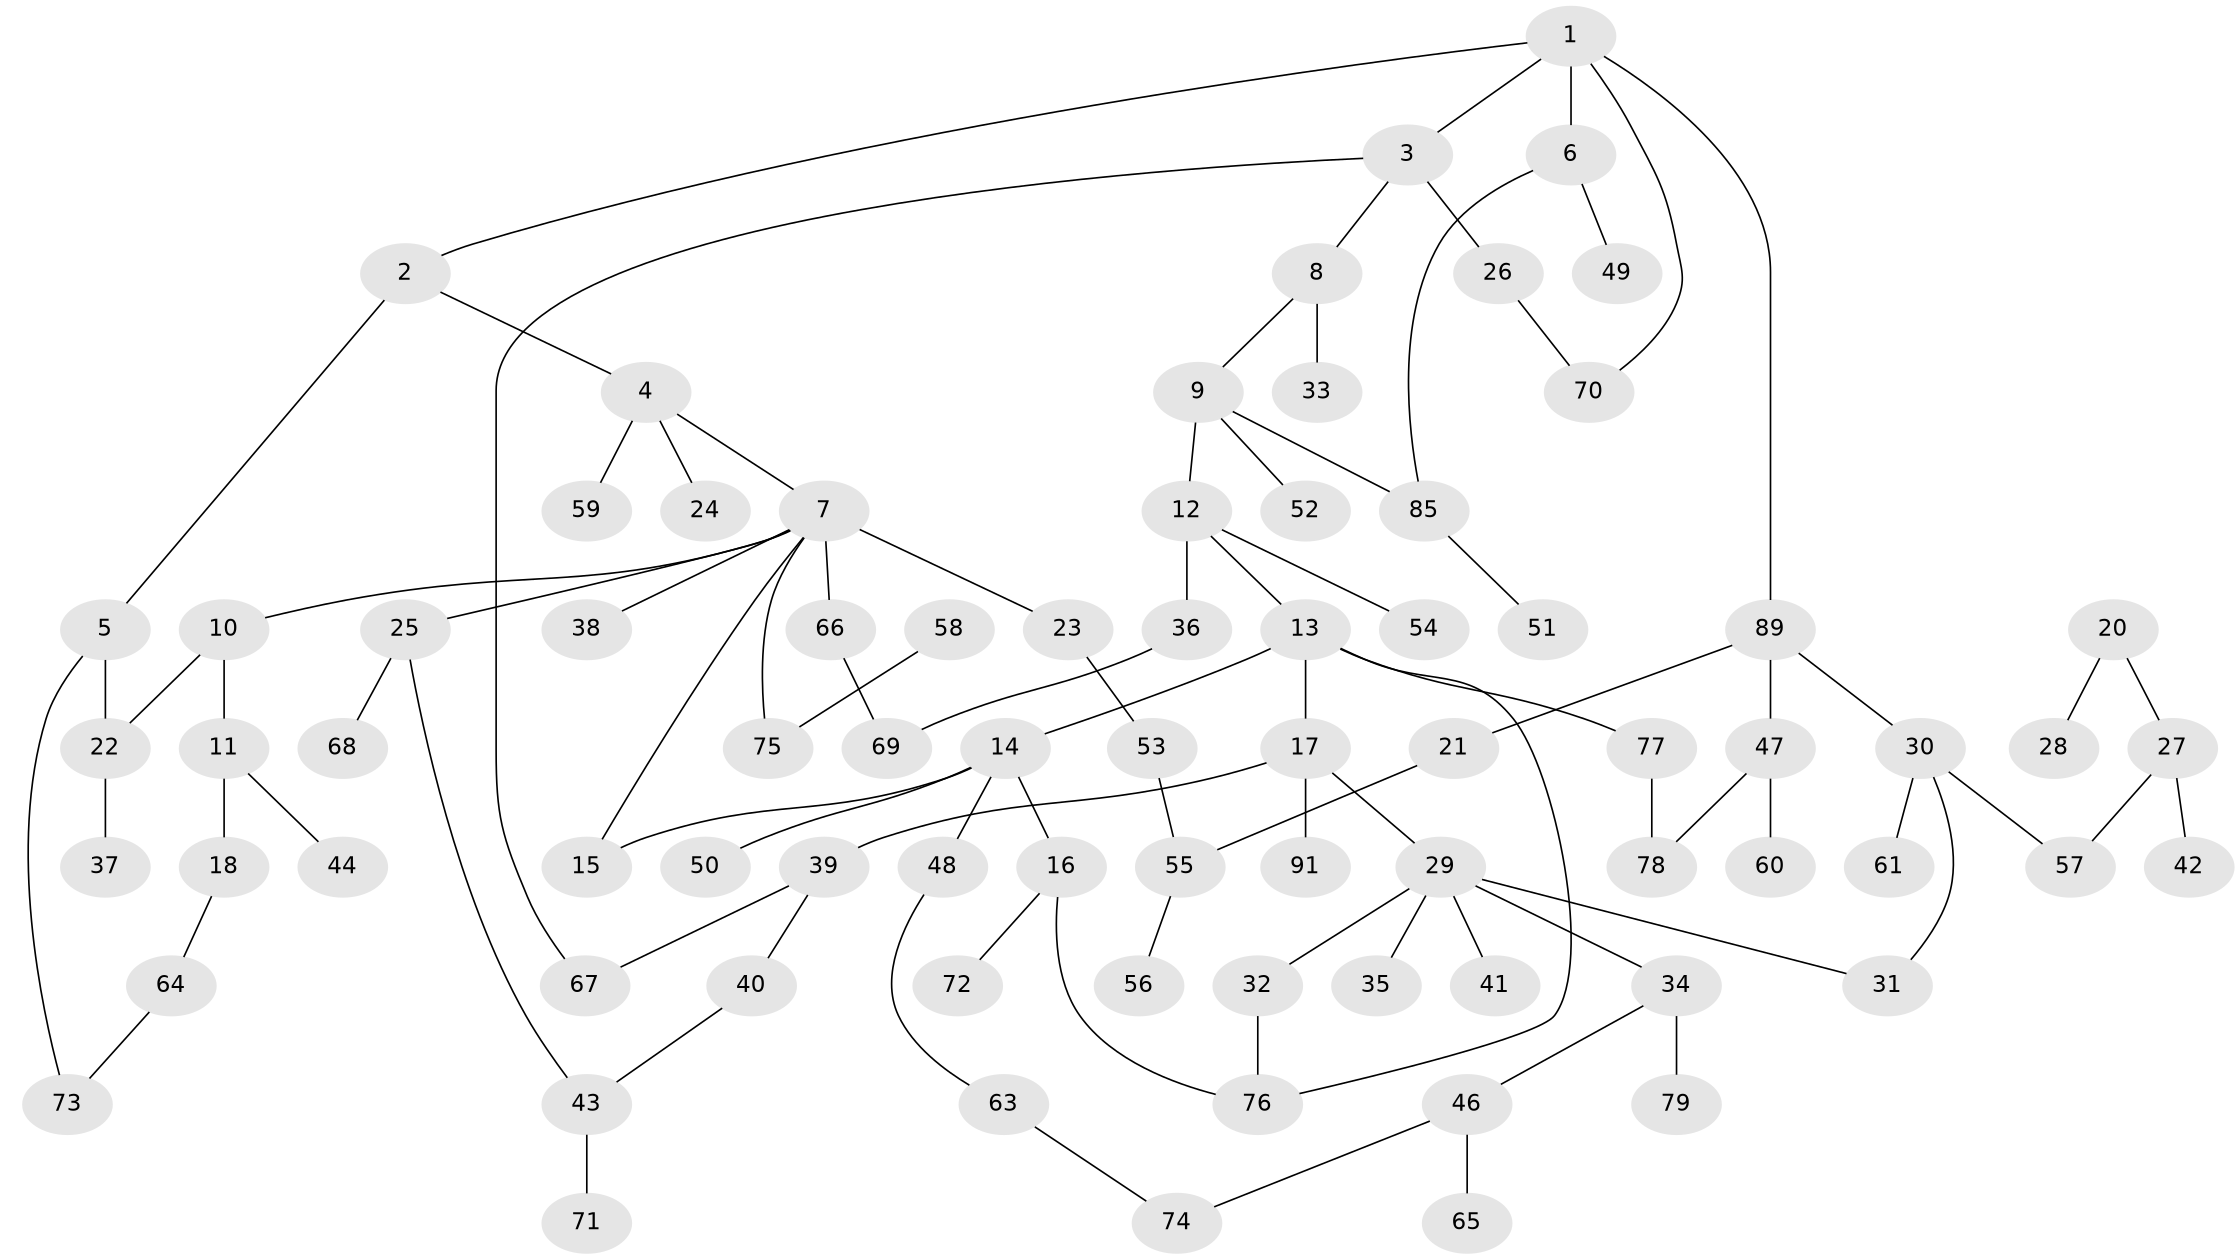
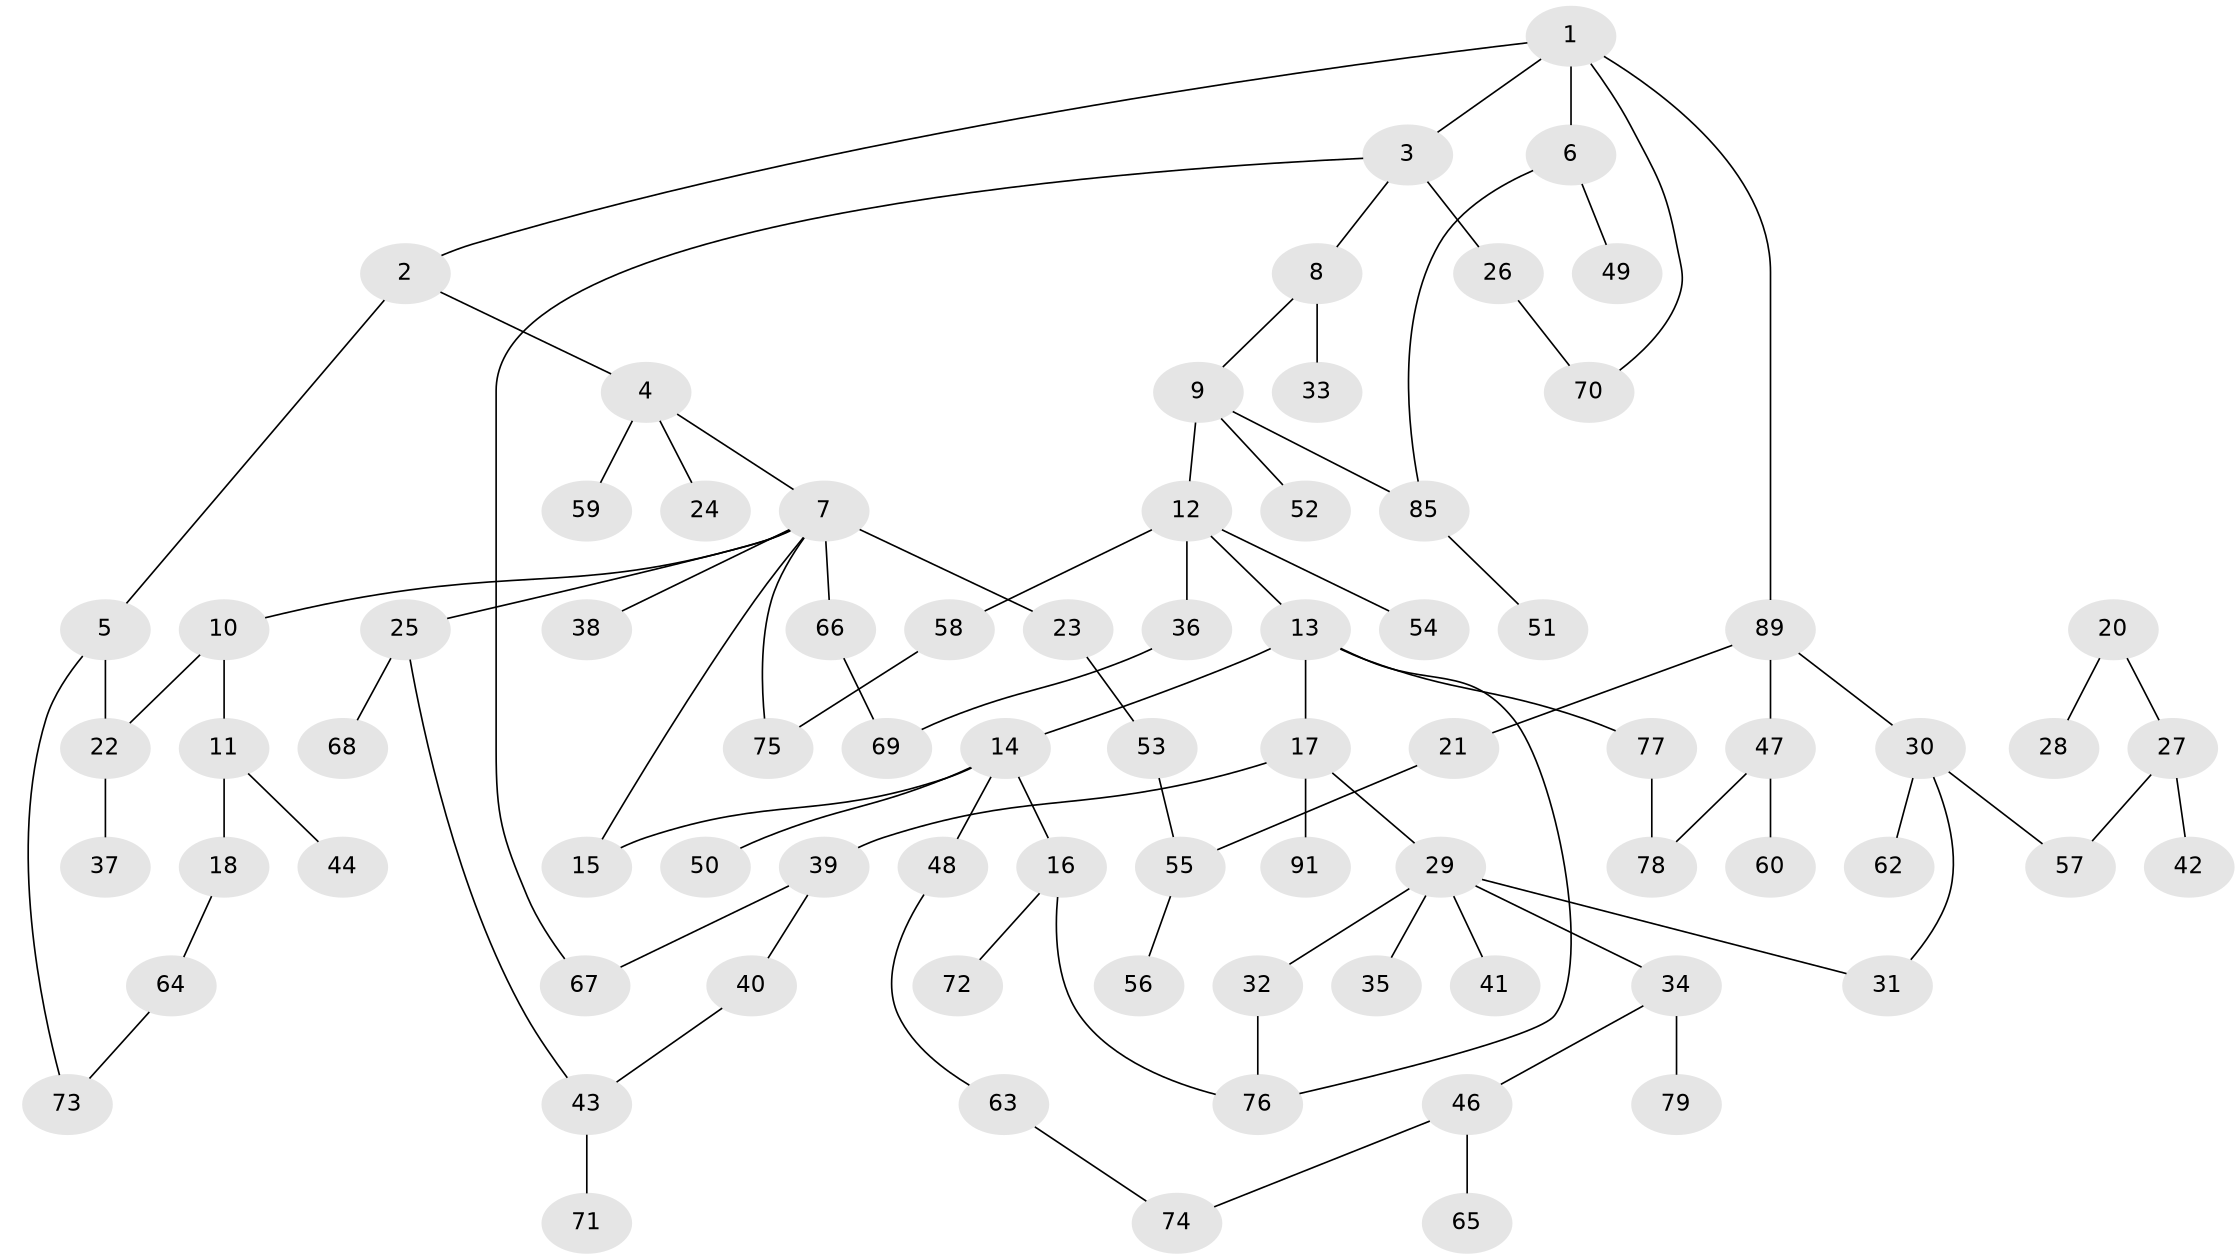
none -> (1068, 570)
(1889, 867) -> (1889, 867)
